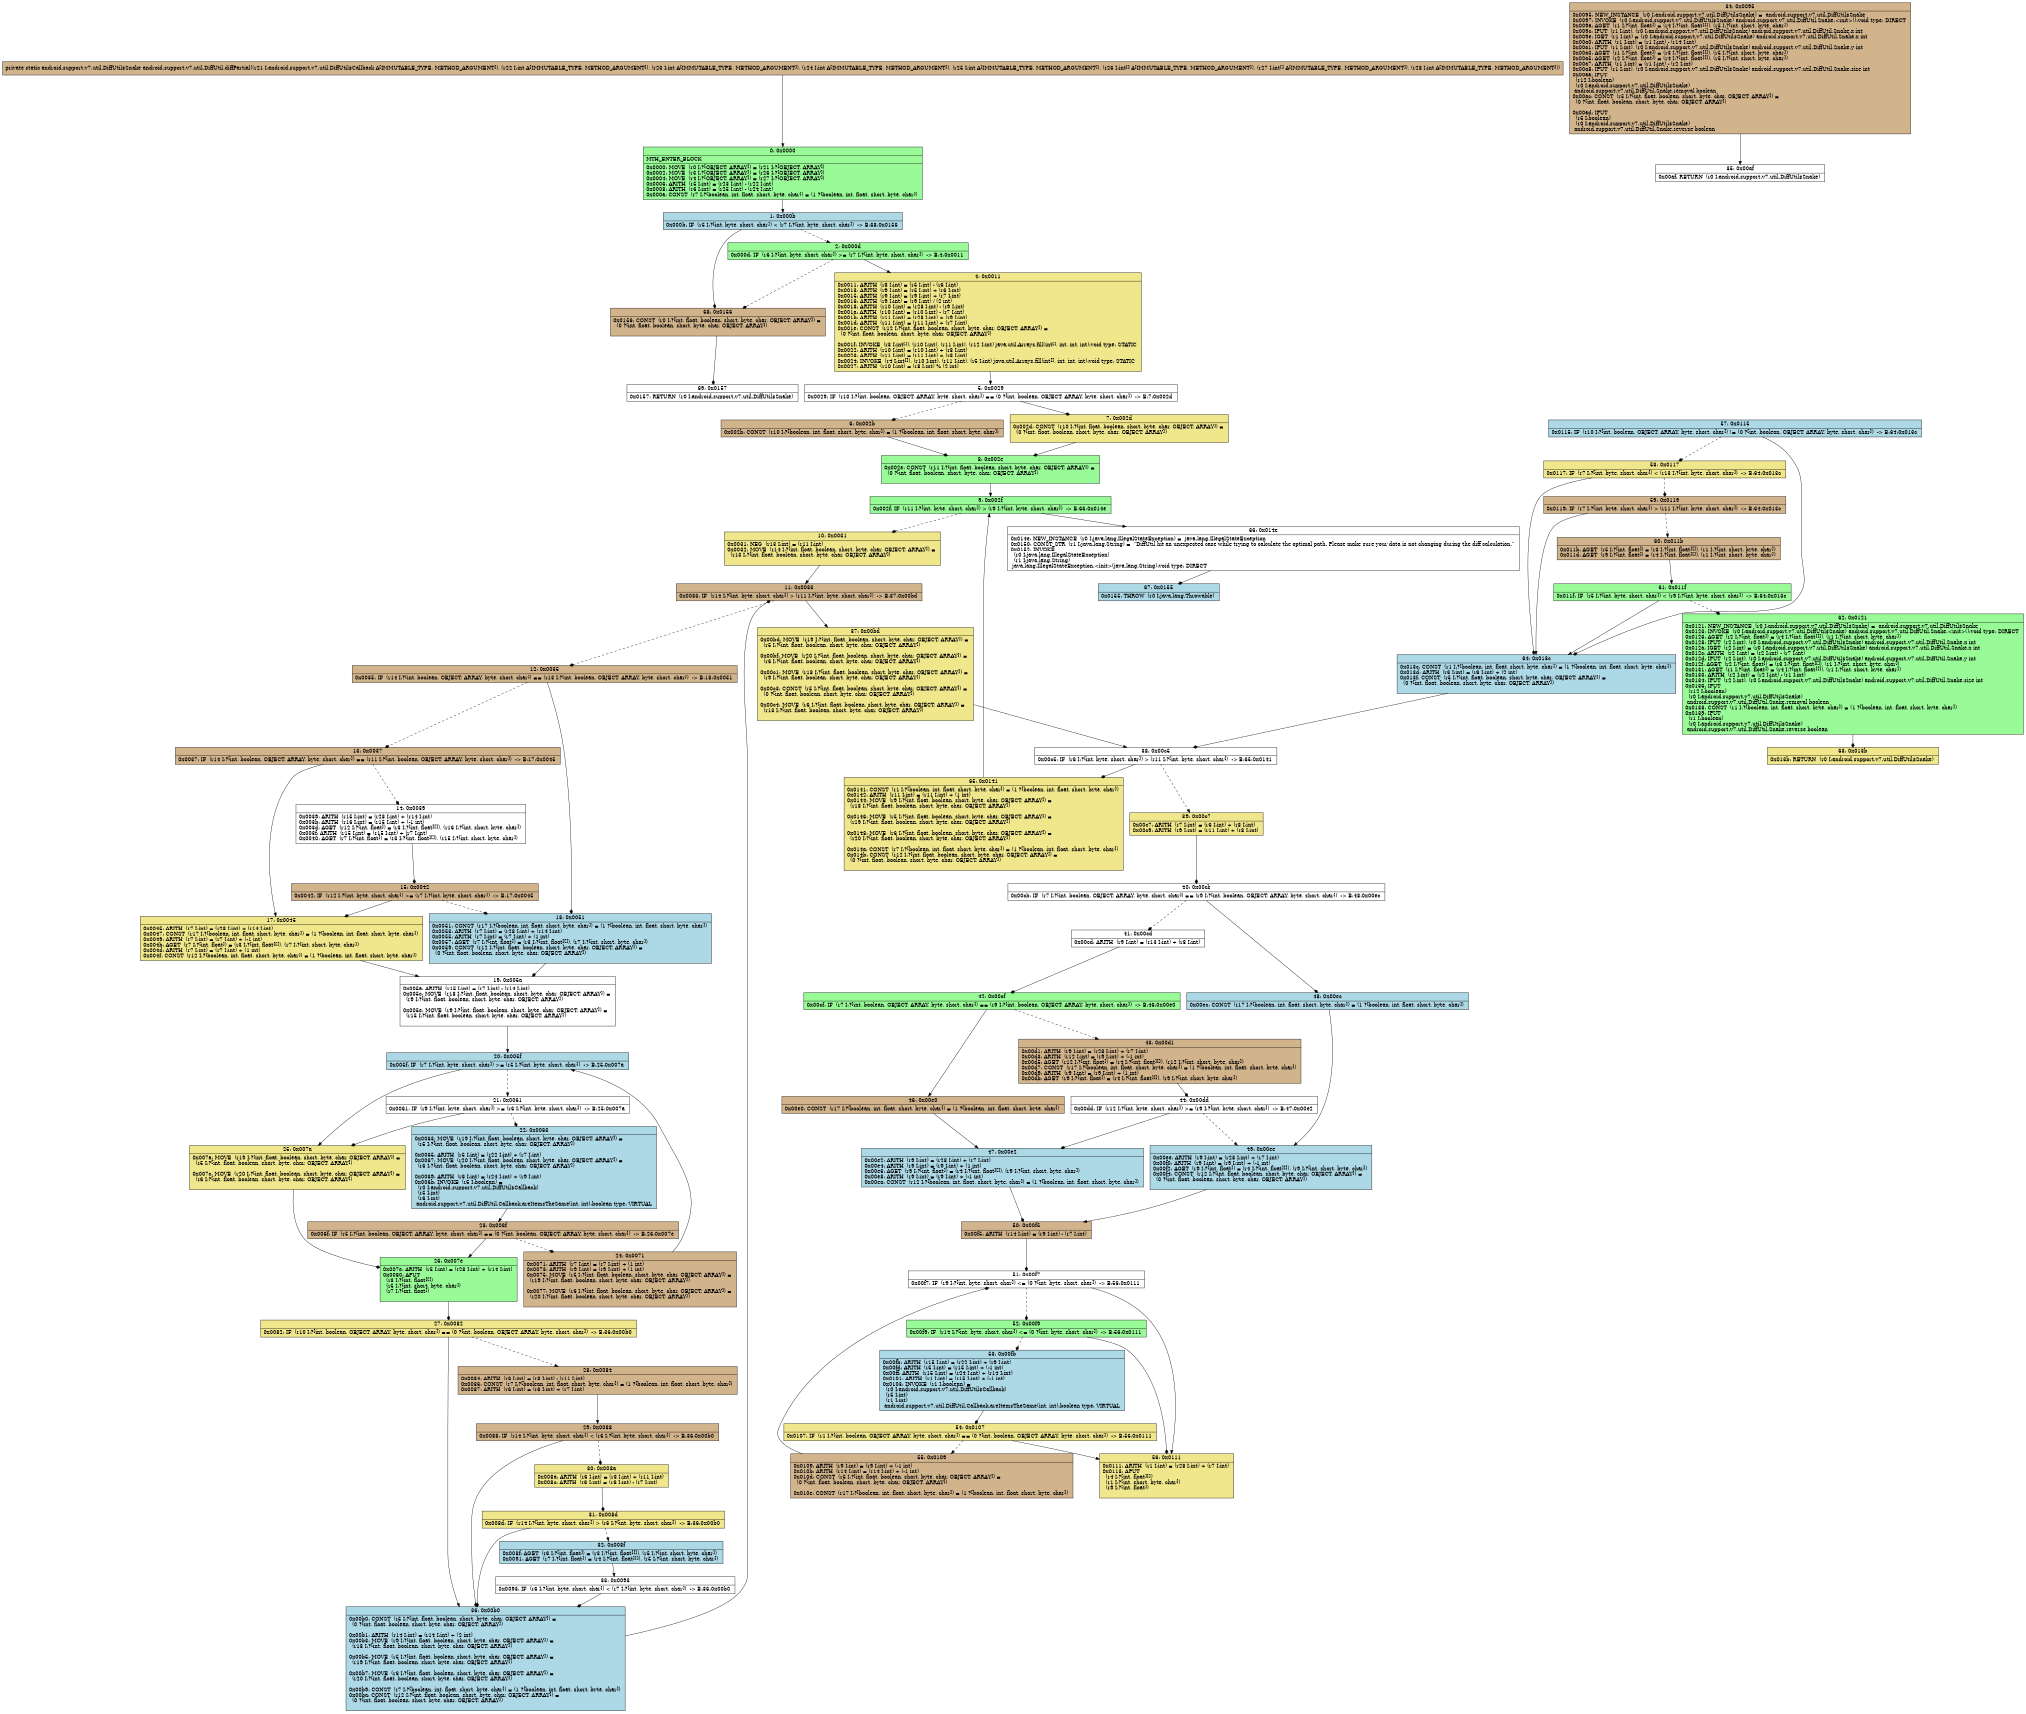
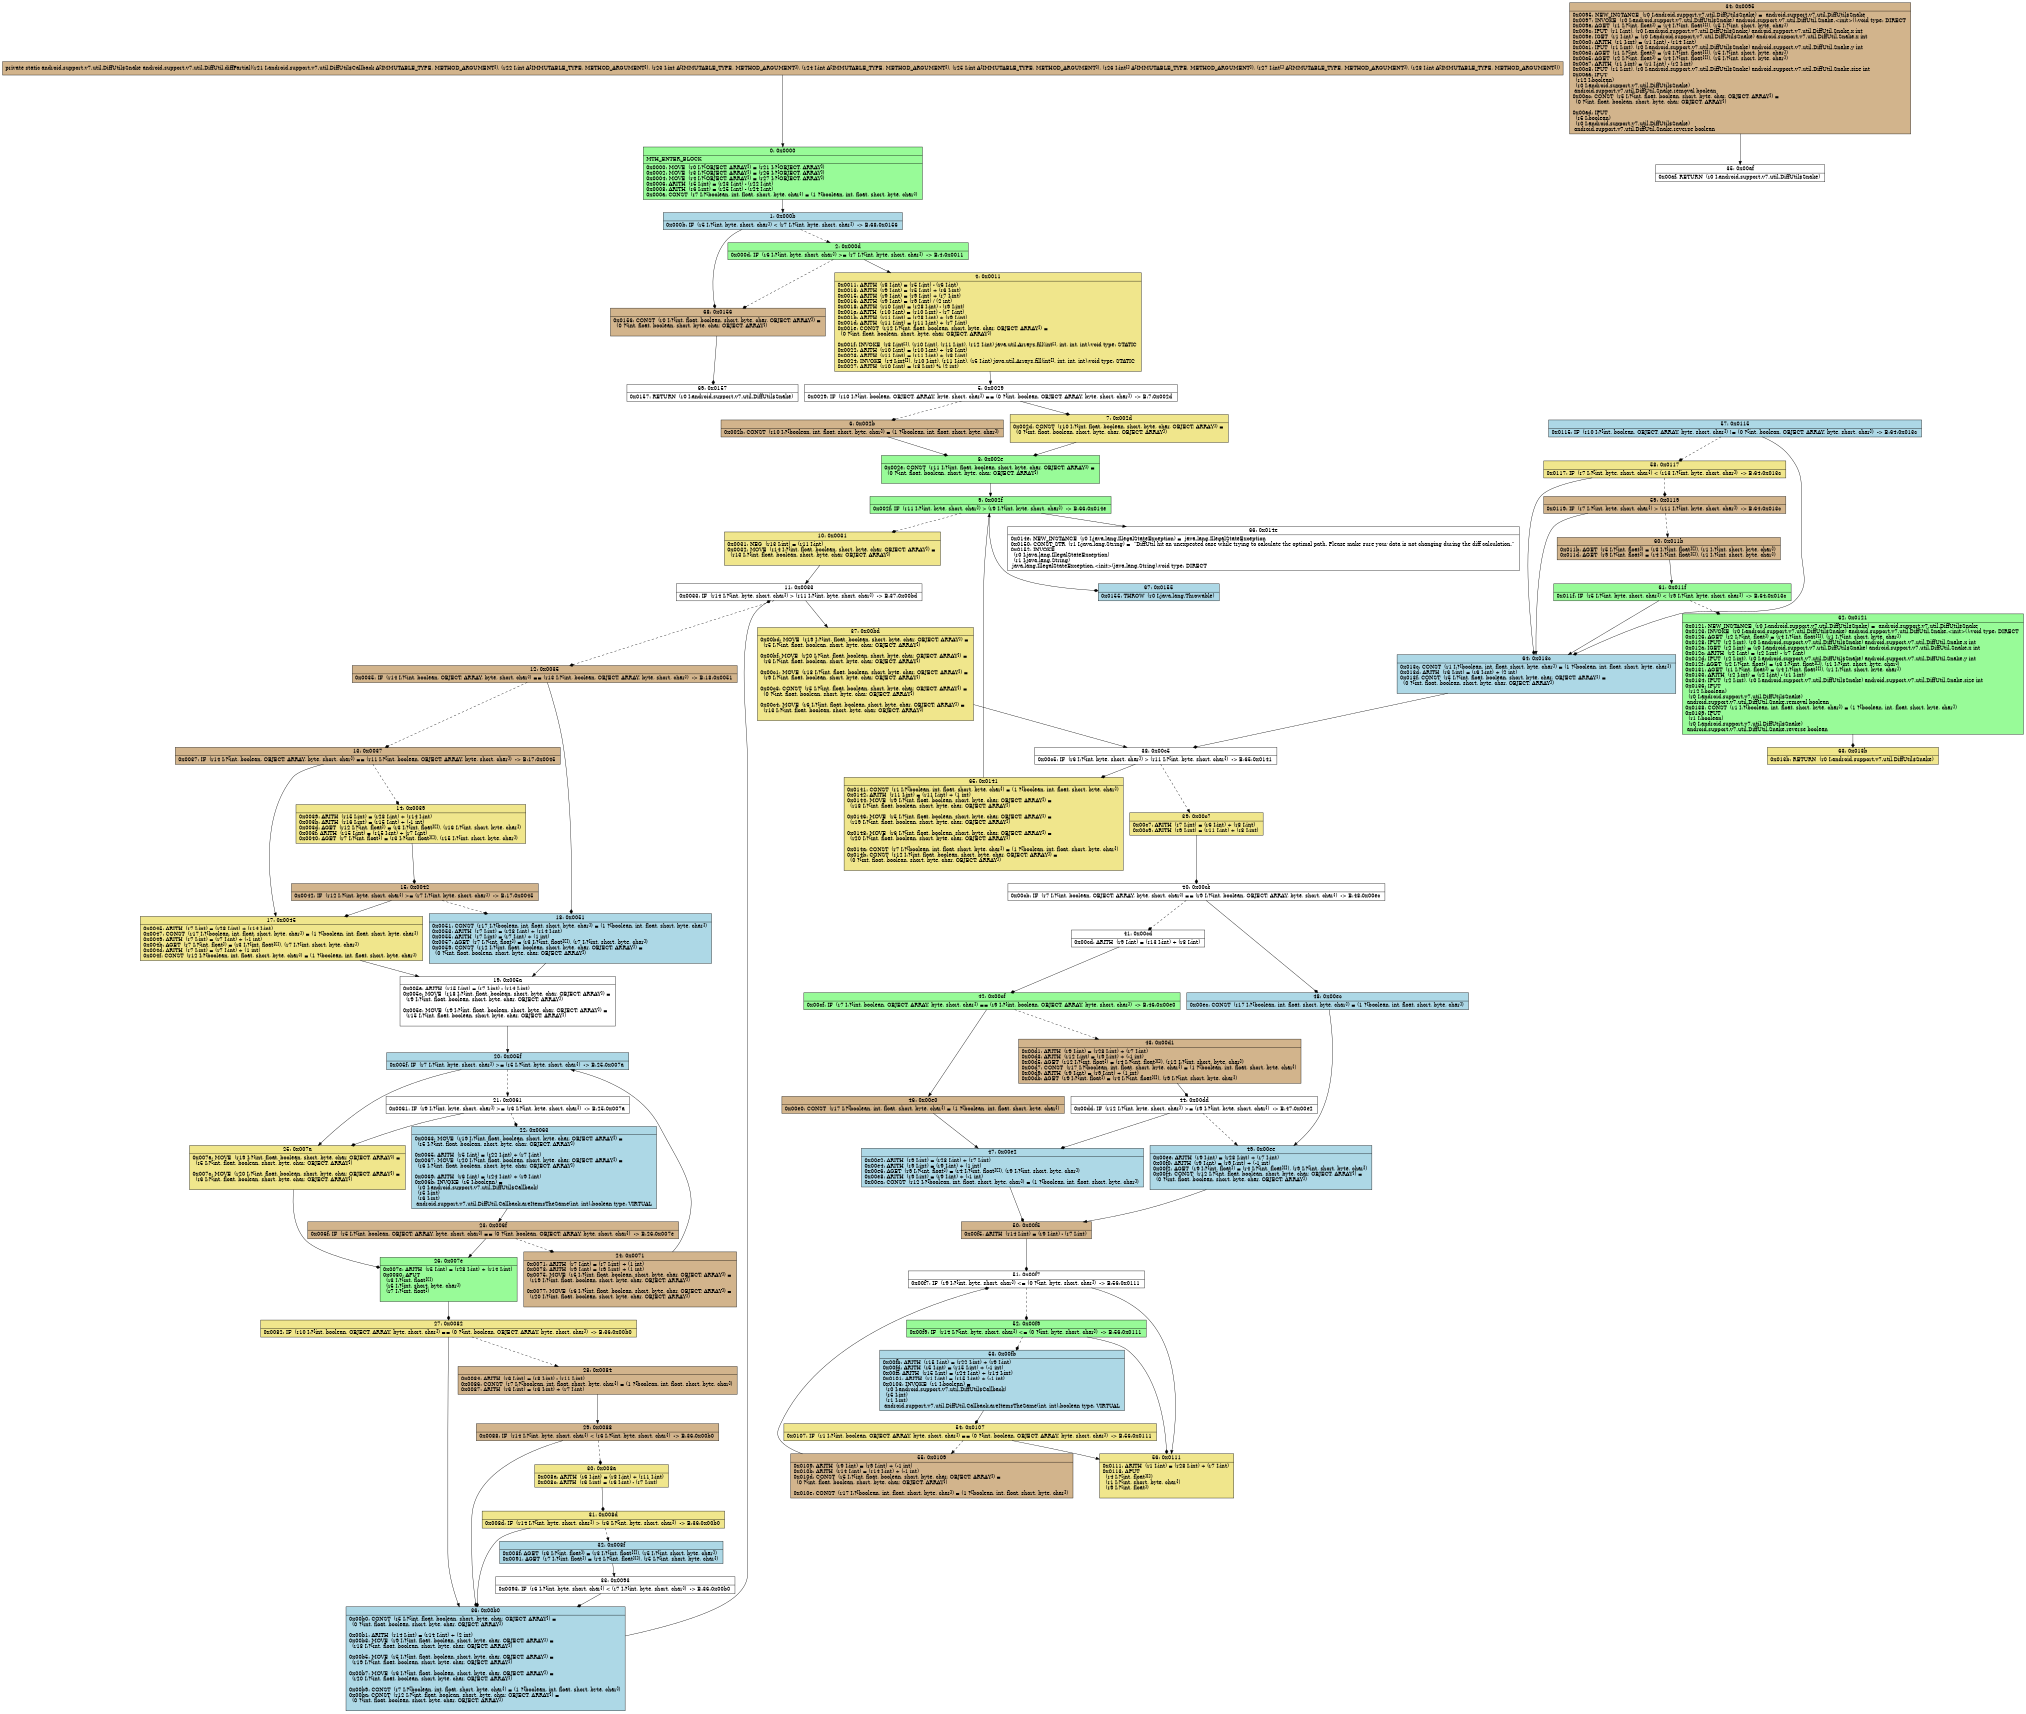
(1197, 576) -> (1018, 578)
(799, 592) -> (799, 592)
(411, 824) -> (411, 824)
(541, 968) -> (541, 968)
